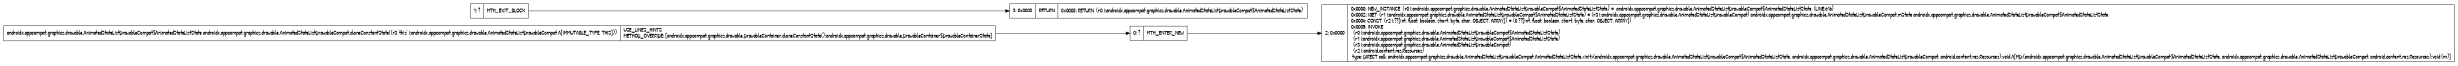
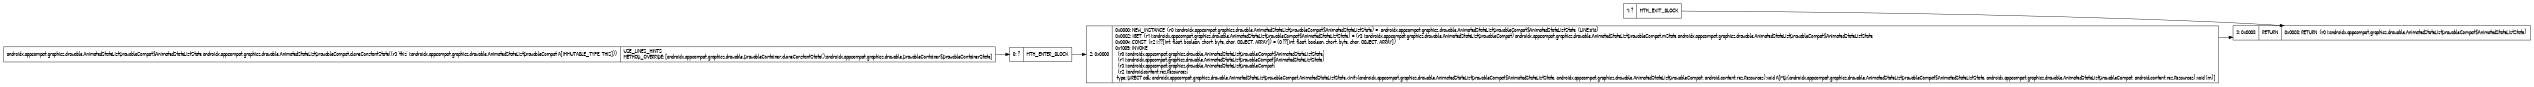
(1368, 27) -> (1133, 48)
(1165, 33) -> (1048, 54)
none -> (2224, 38)
